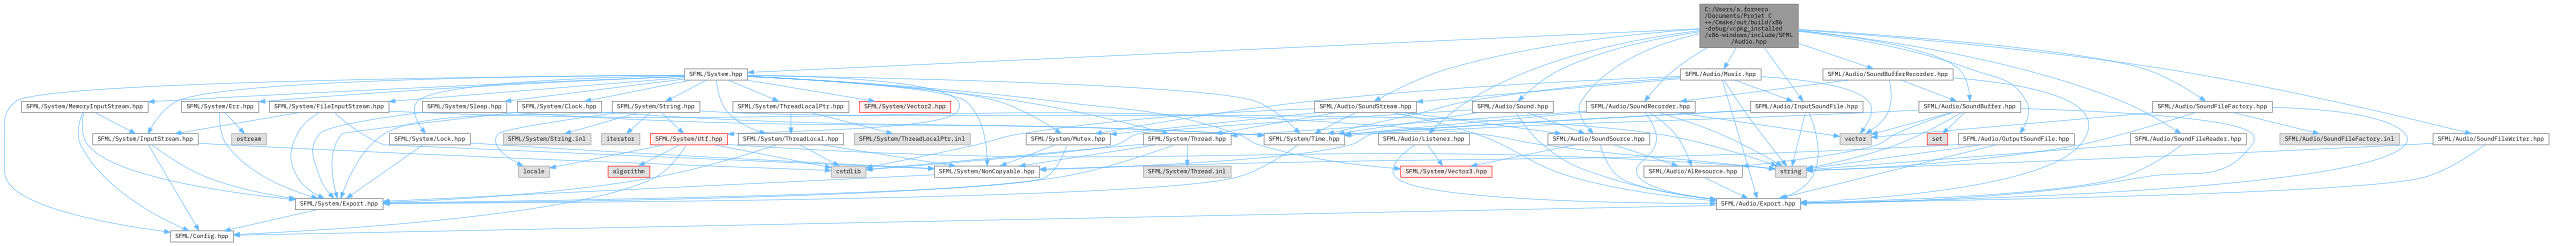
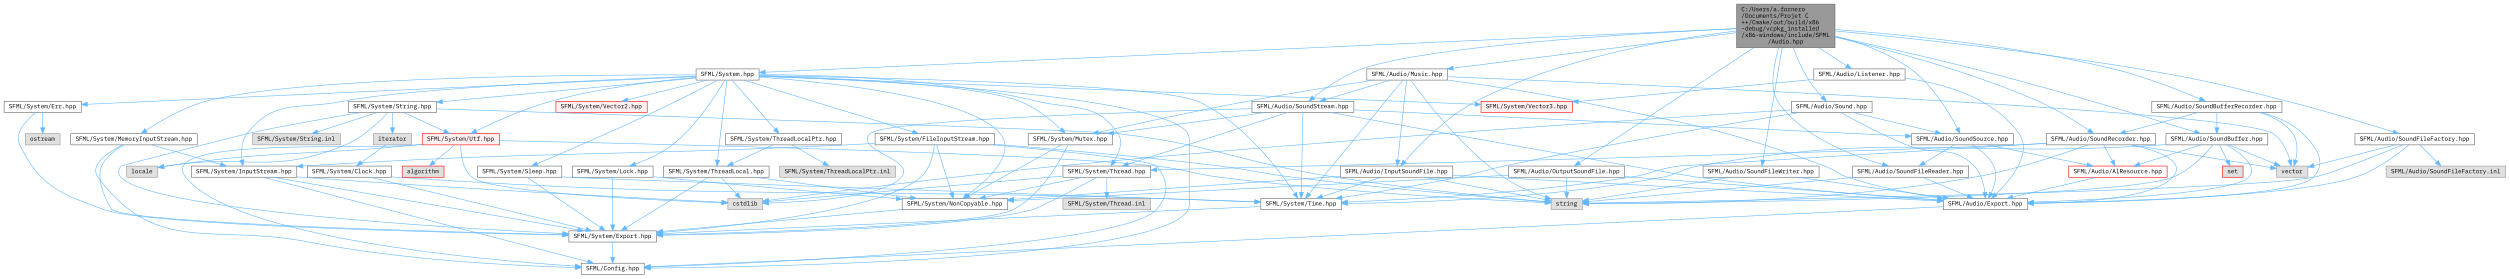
(641, 90) -> (374, 154)
(1538, 152) -> (1938, 155)
(1693, 172) -> (2118, 172)
none -> (1012, 243)
